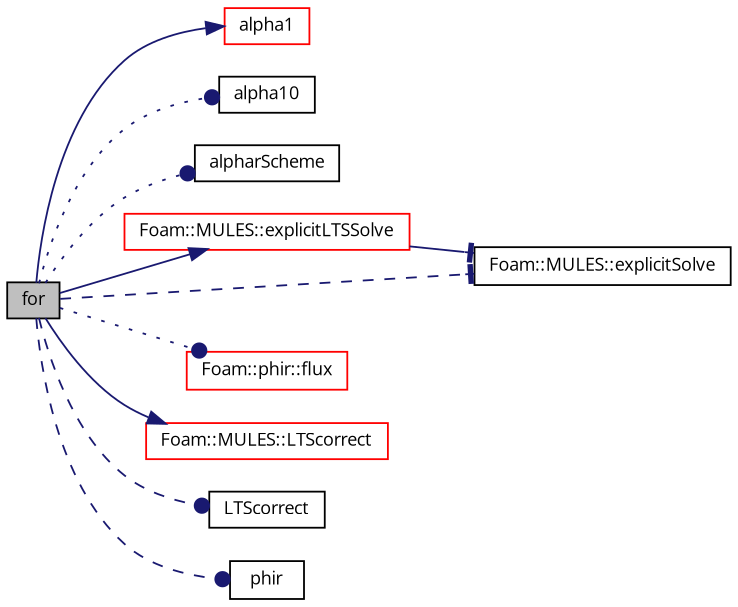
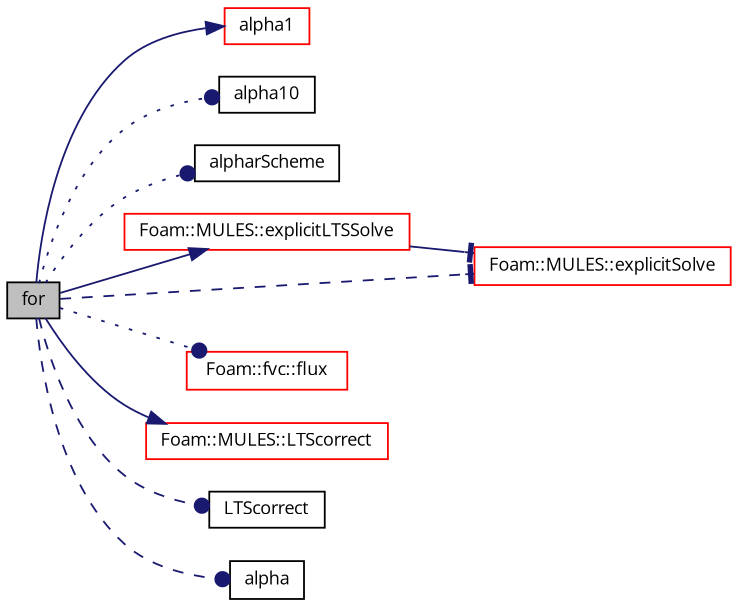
(603, 266) -> (603, 266)
(267, 371) -> (267, 371)
(267, 580) -> (267, 580)
